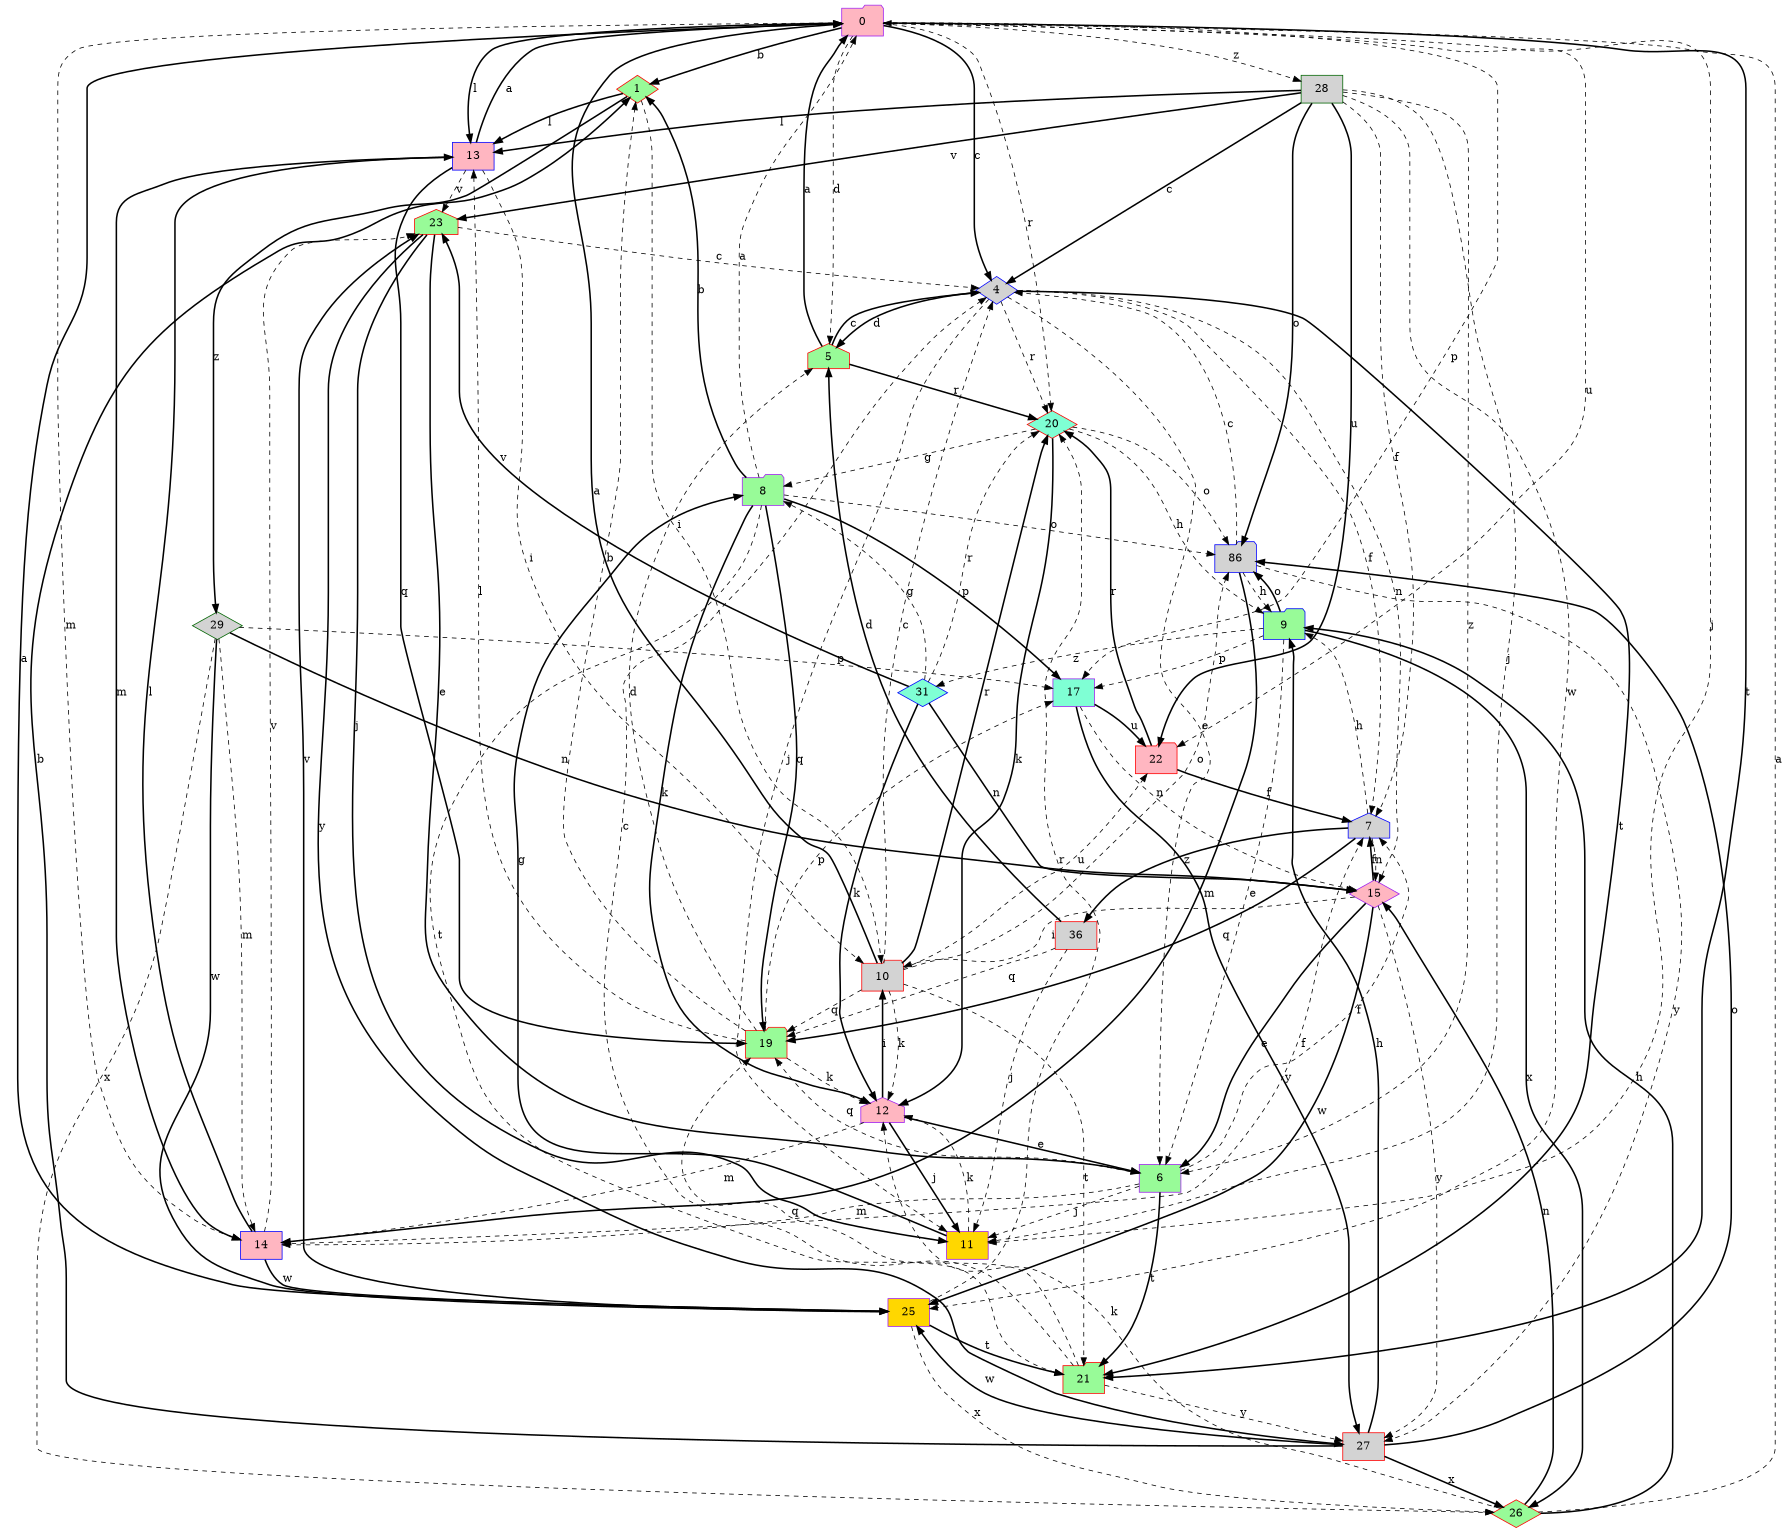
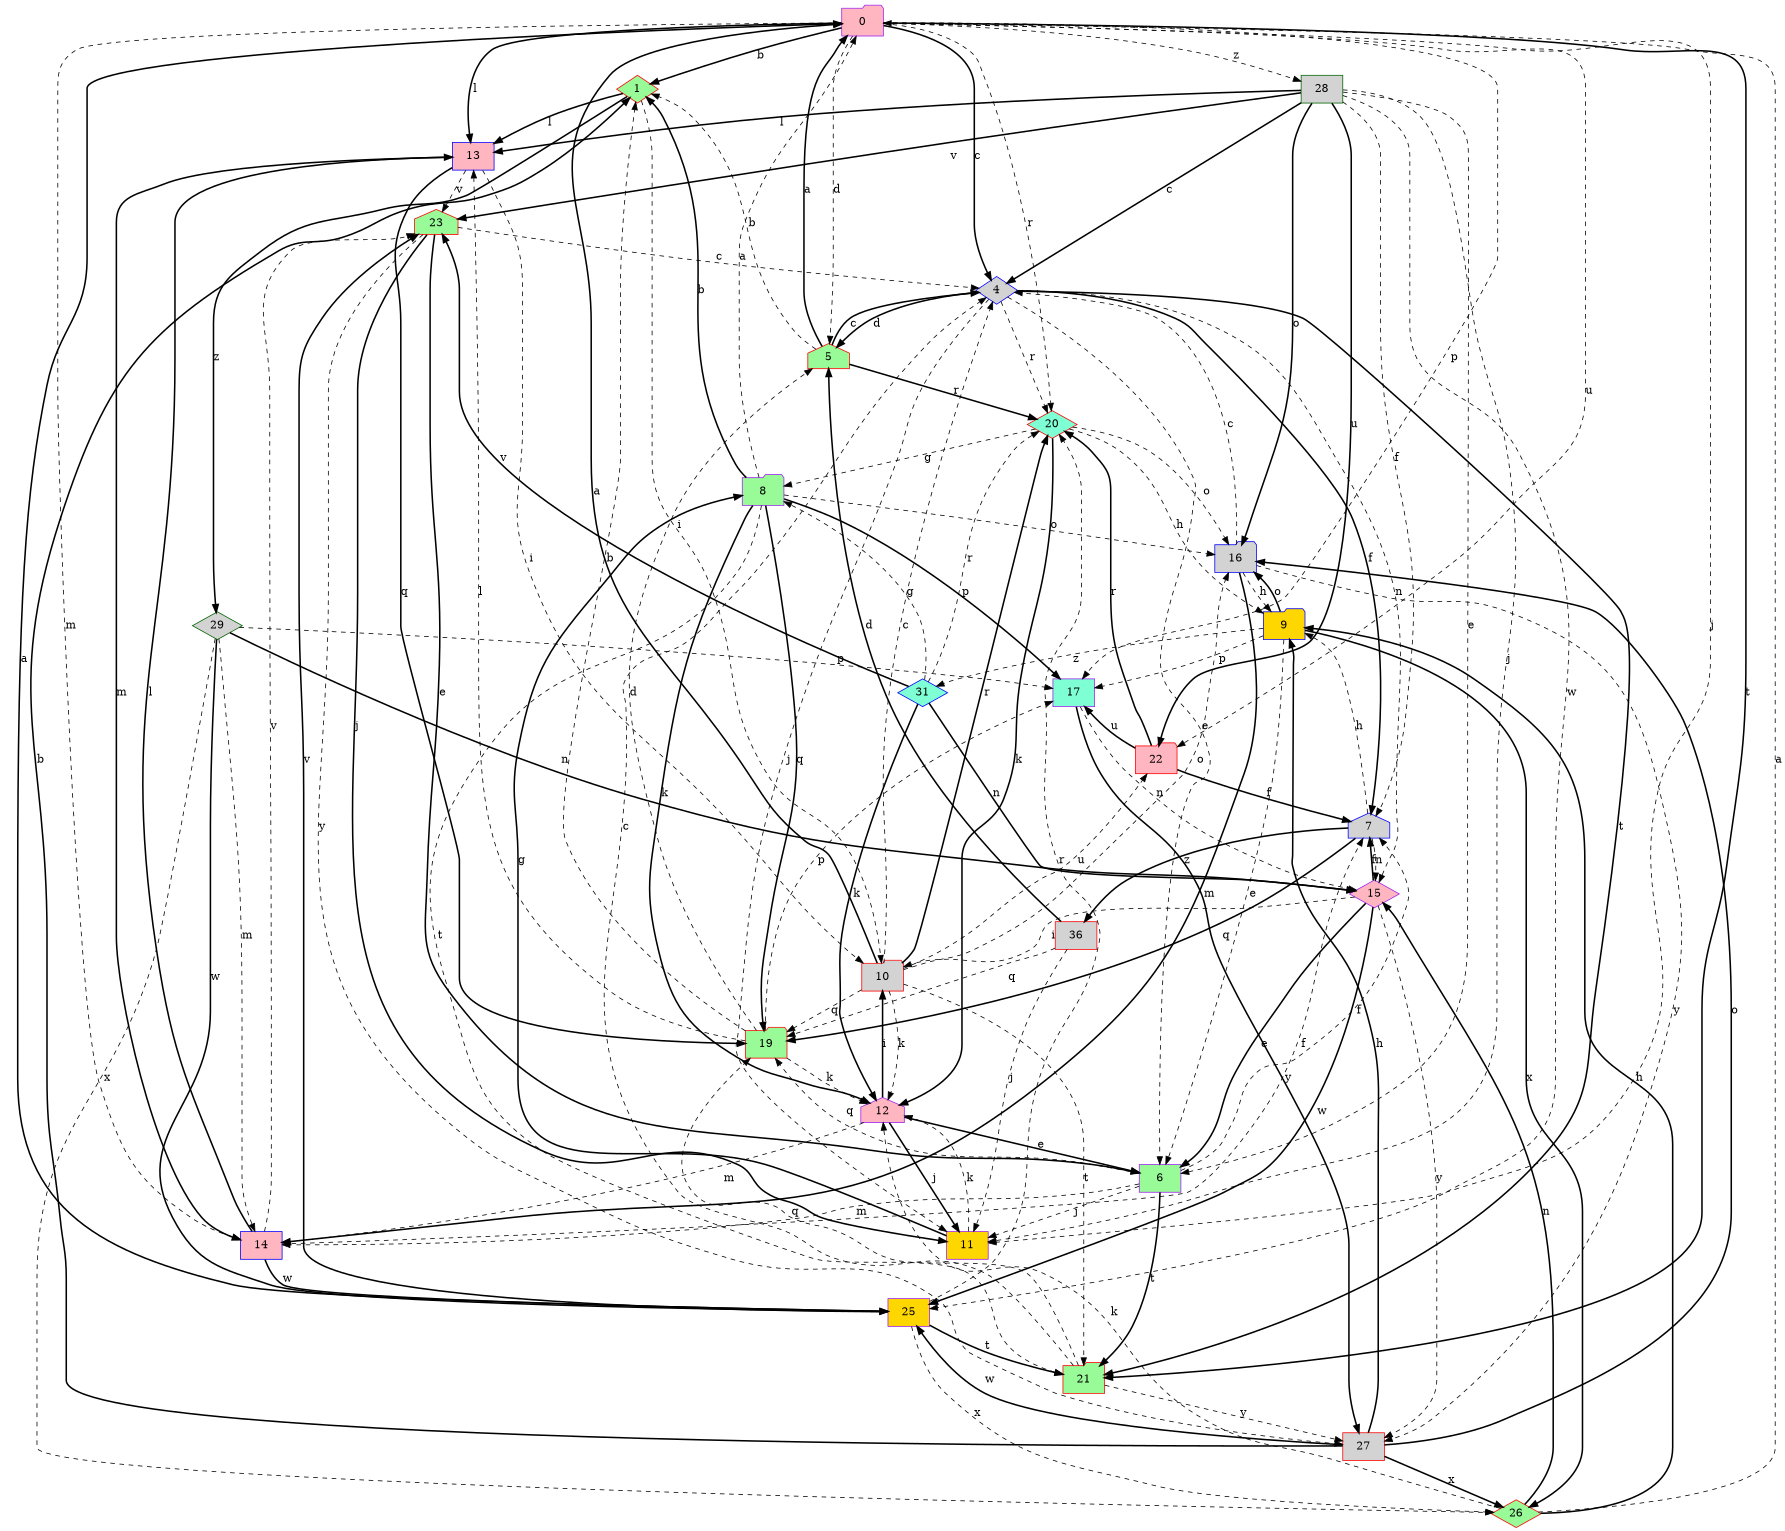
(586, 39) -> none
none -> (743, 210)
(1314, 461) -> (1314, 461)
(1236, 559) -> (1236, 559)
(1284, 626) -> (1284, 626)
(1471, 626) -> (1471, 626)
(1119, 720) -> (1111, 732)
(453, 1126) -> (453, 1126)
